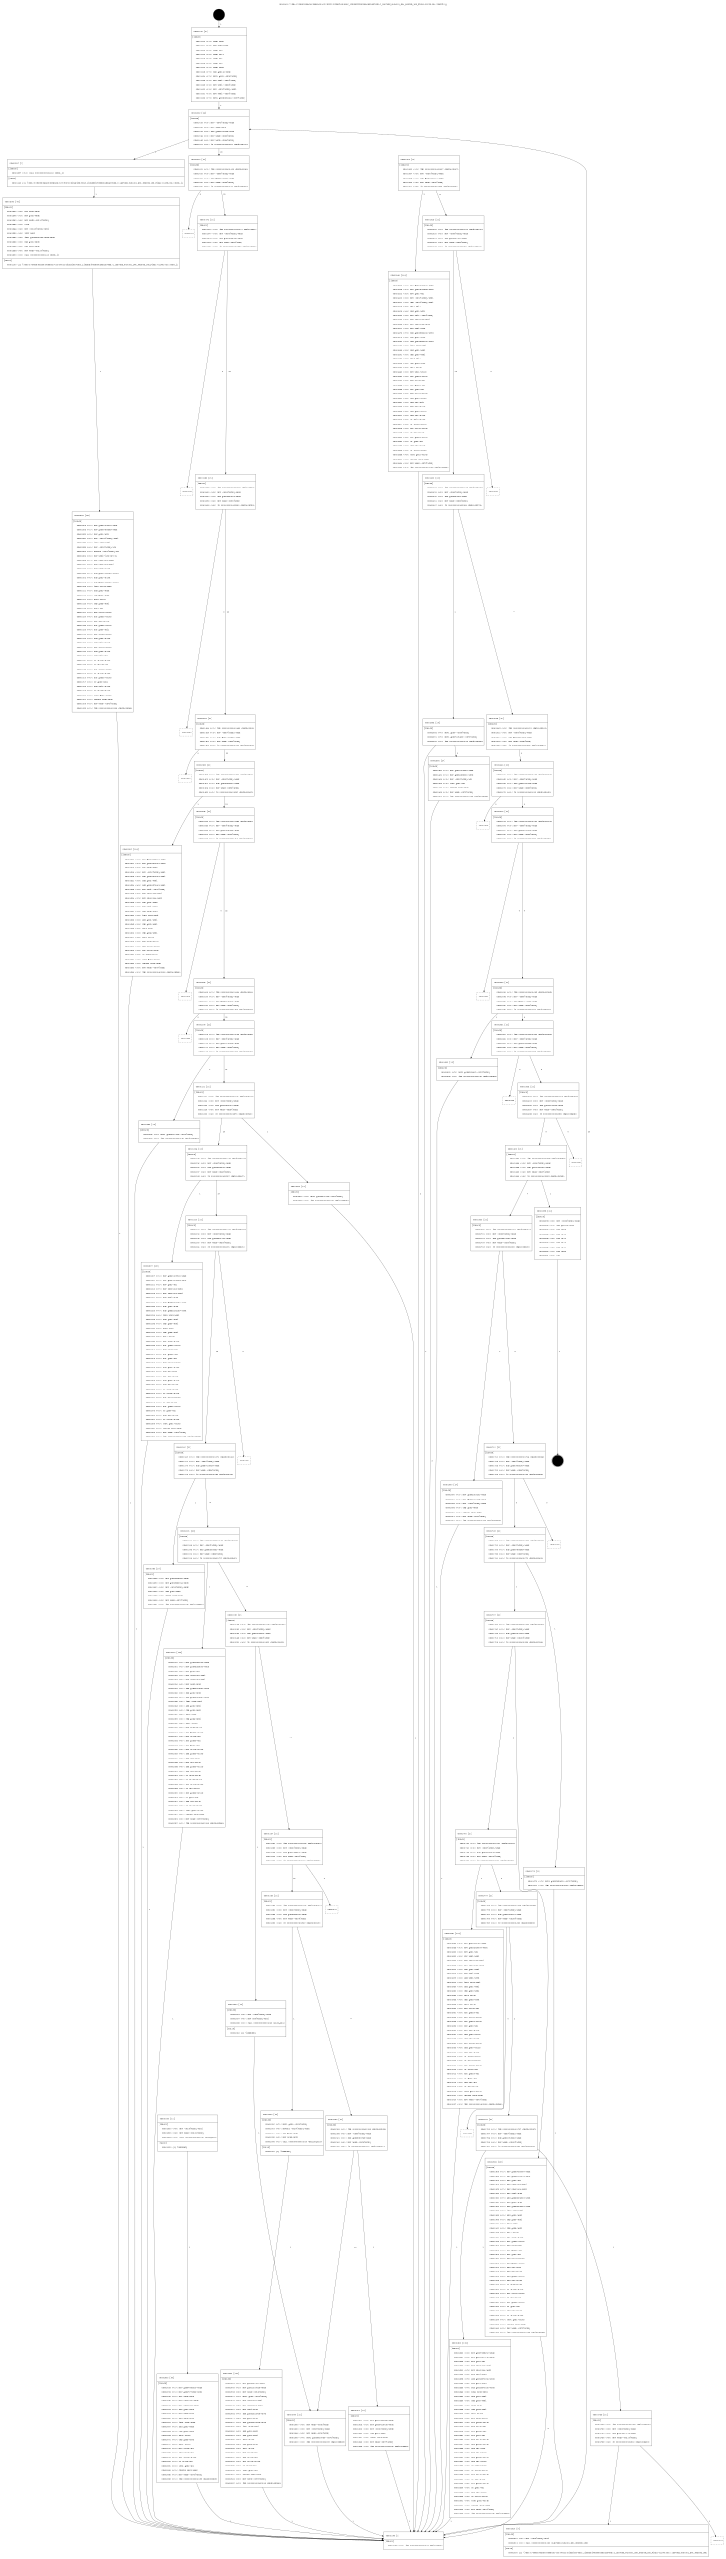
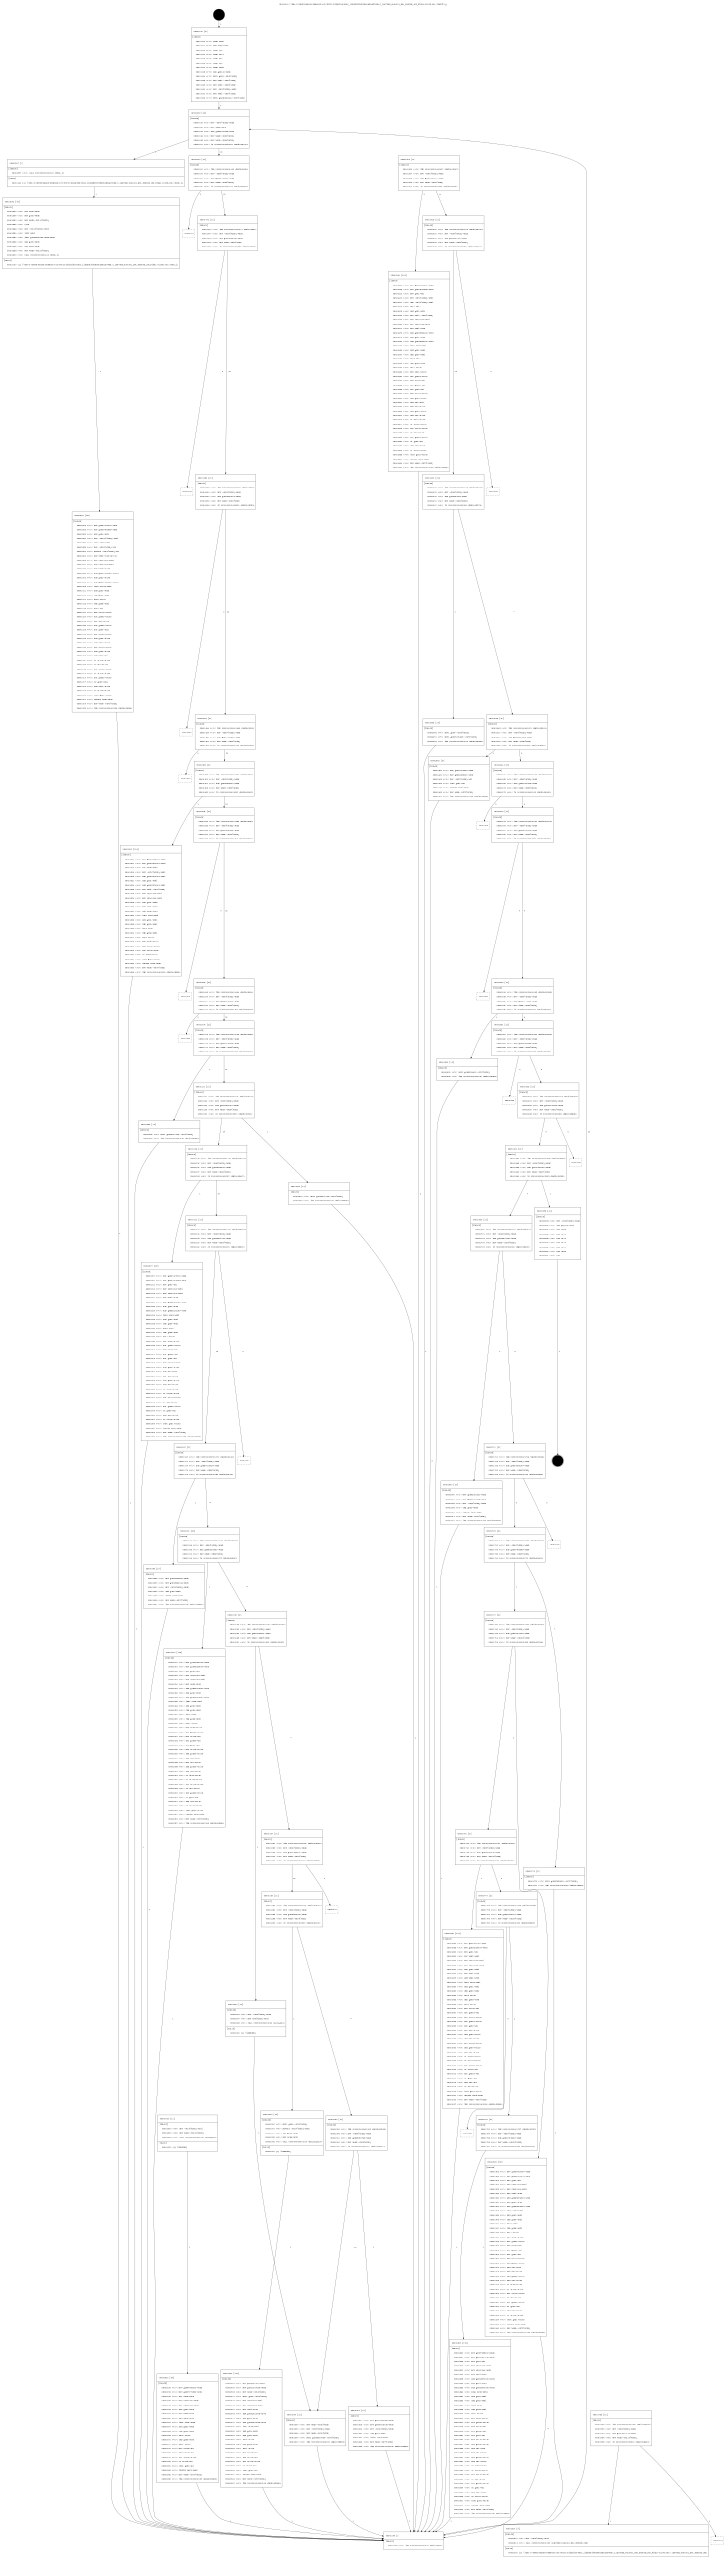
(455, 750) -> (491, 753)
(599, 2272) -> none
